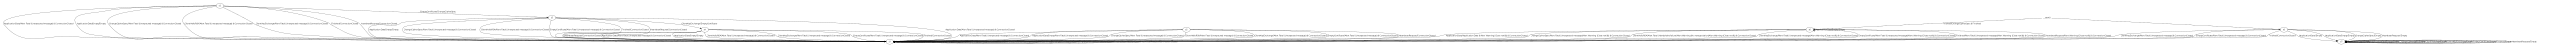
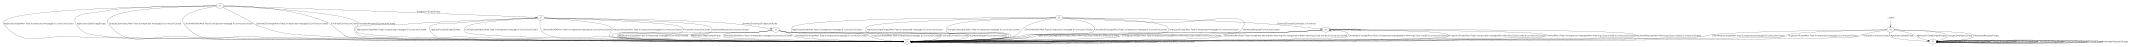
(438, 12) -> (429, 12)
(1928, 24) -> (1192, 20)
